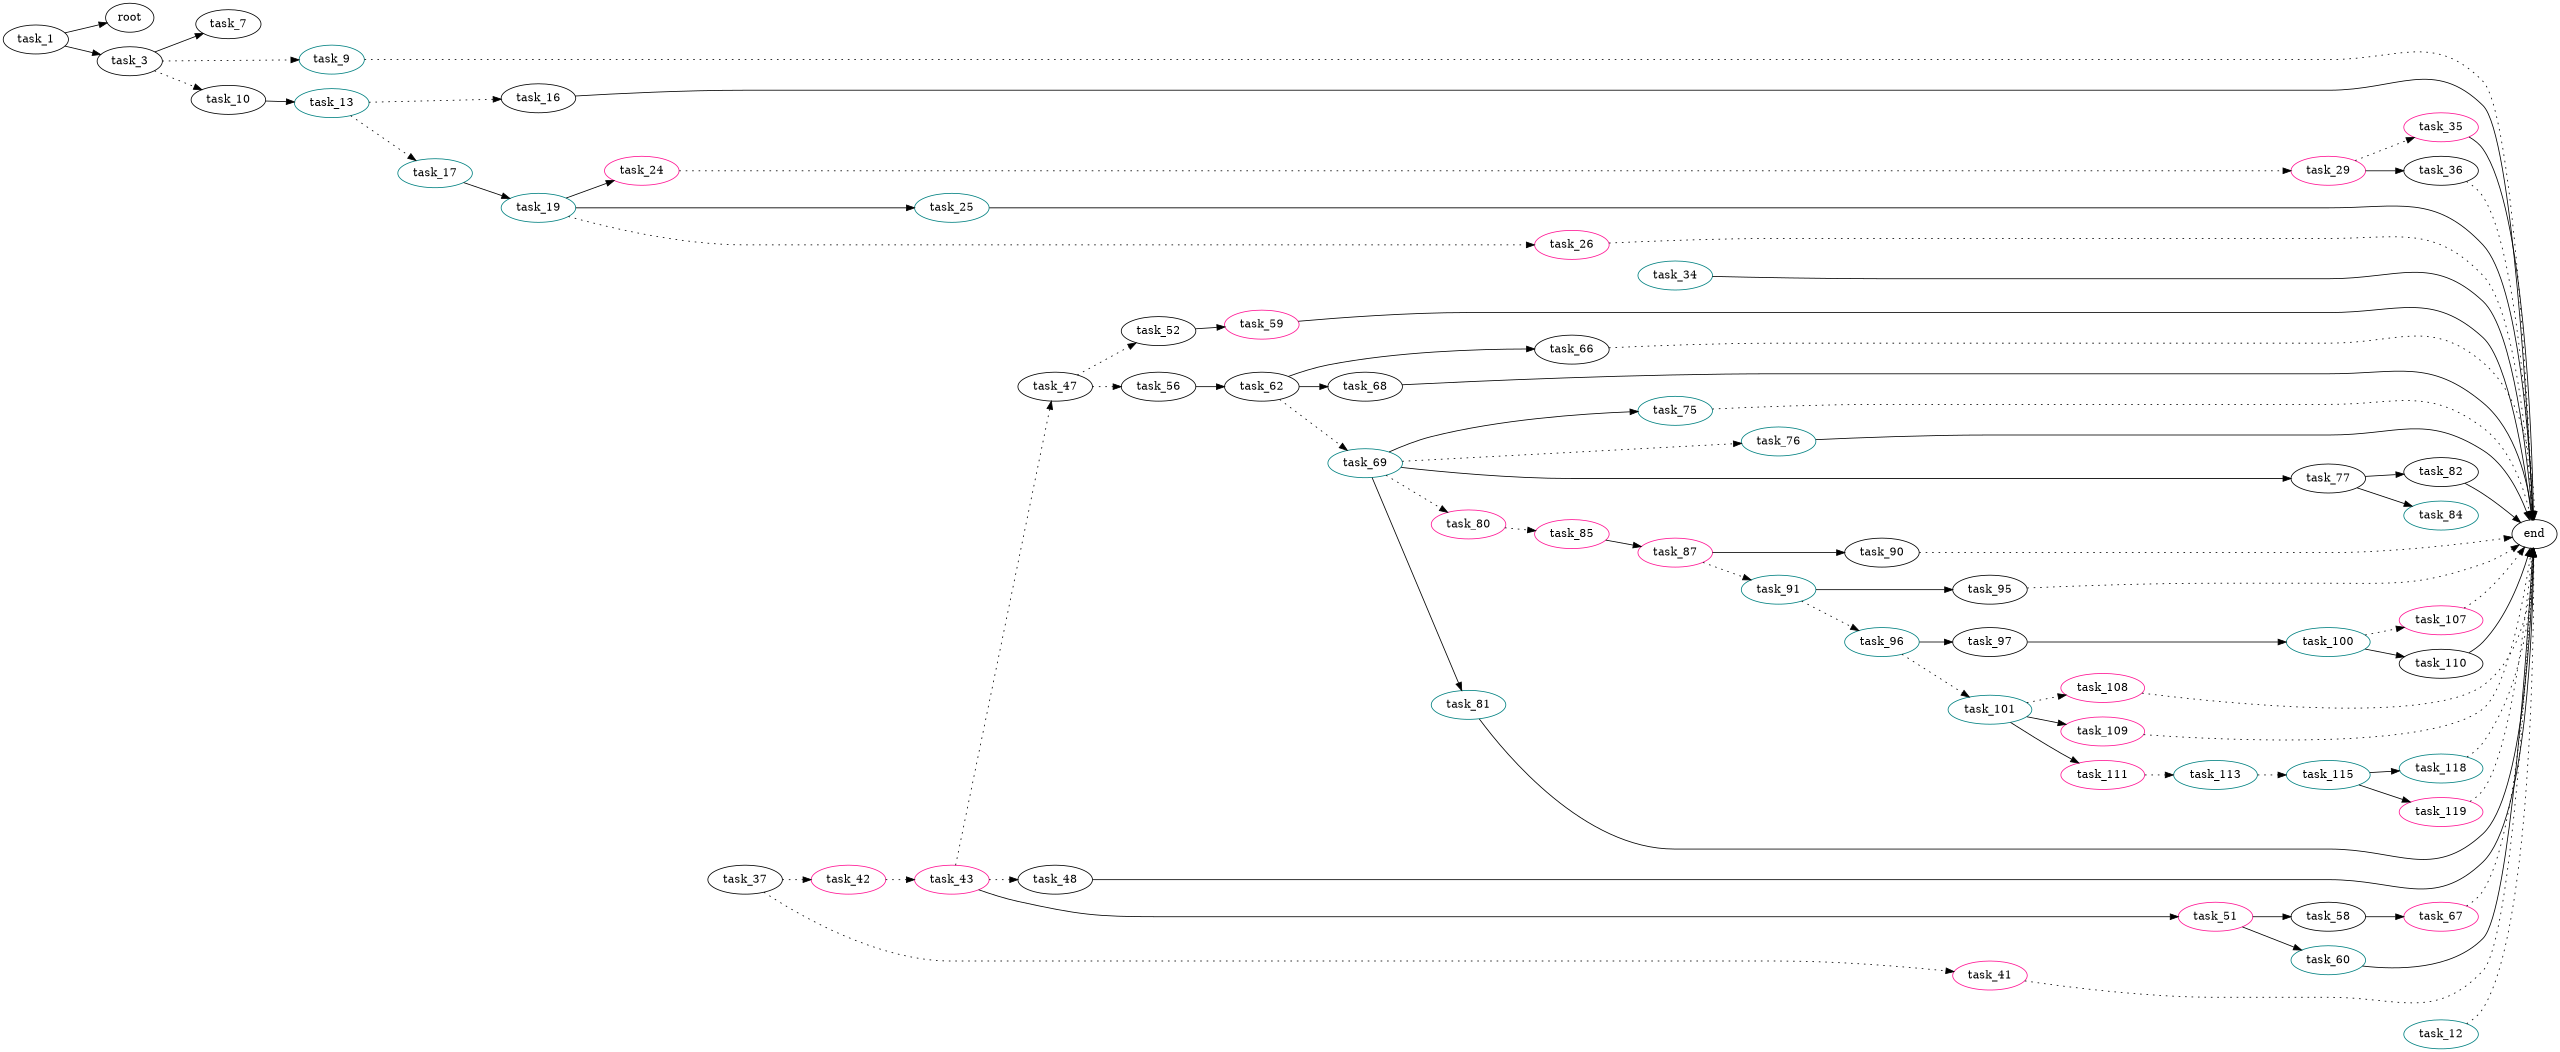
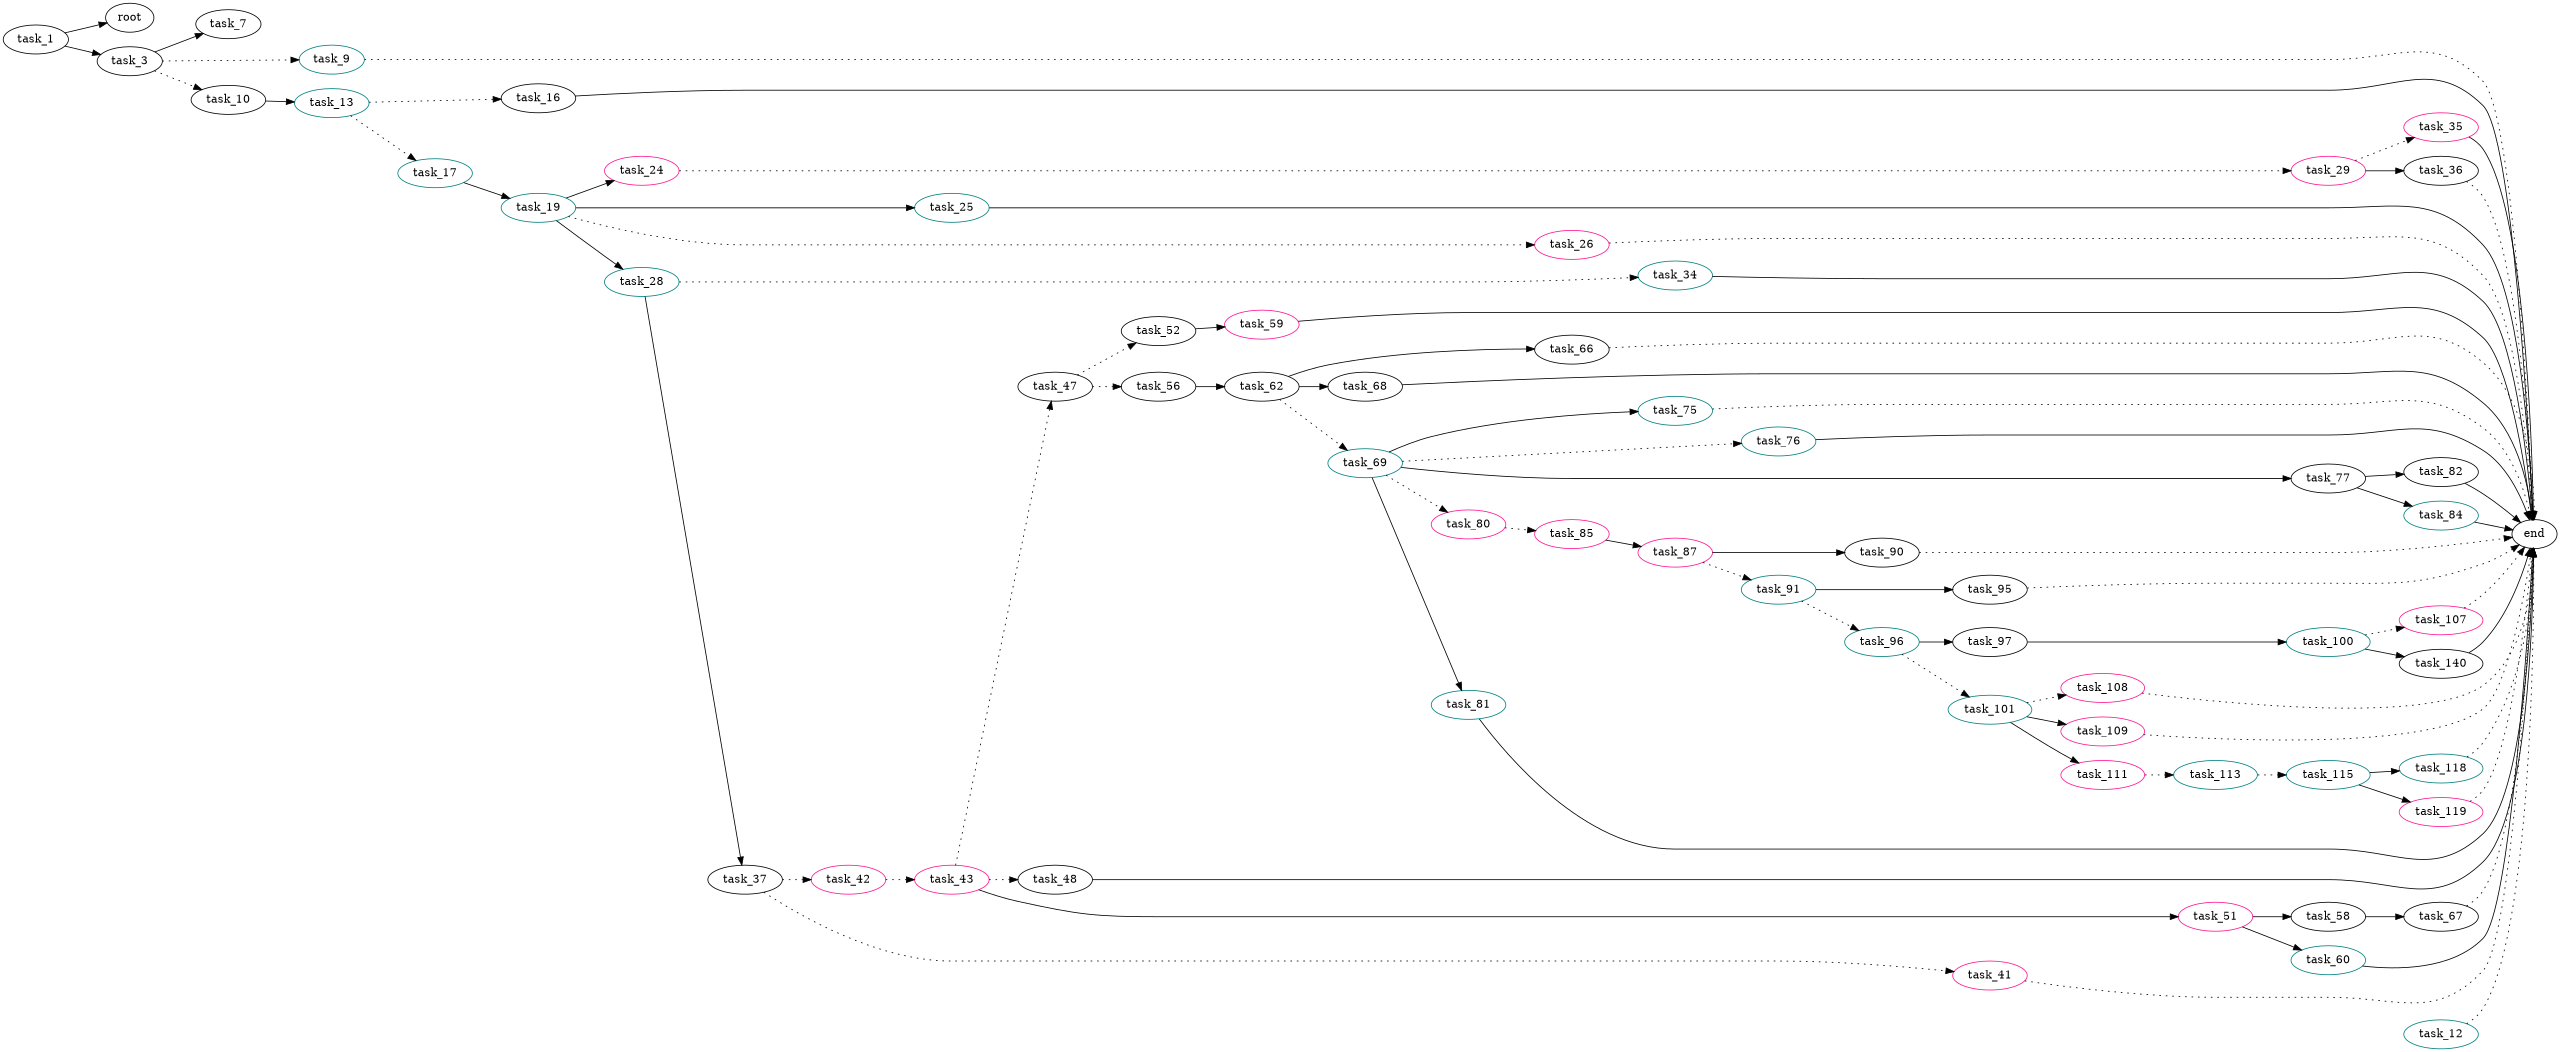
none -> (642, 282)
none -> (2490, 525)
(2441, 664) -> (2441, 664)
(2441, 917) -> (2441, 917)
